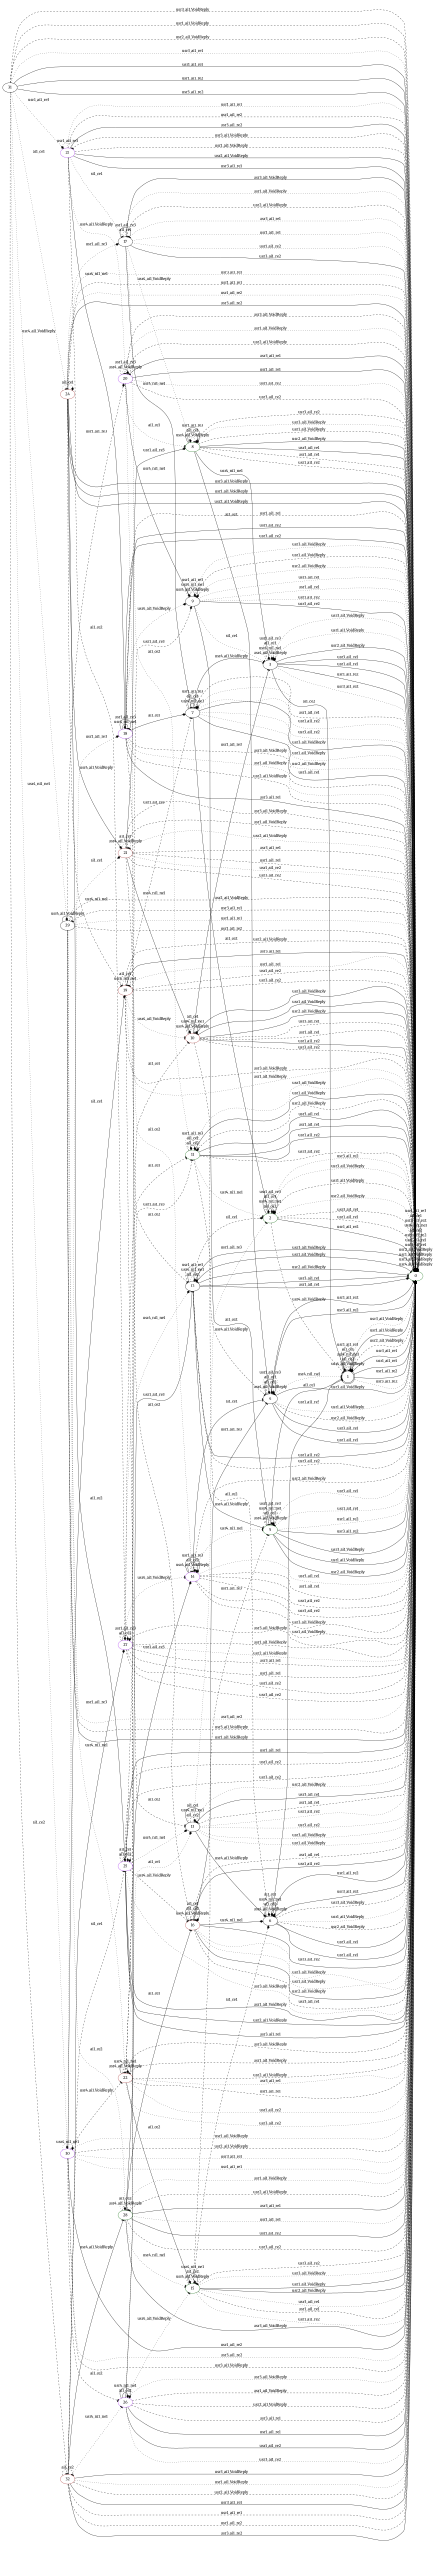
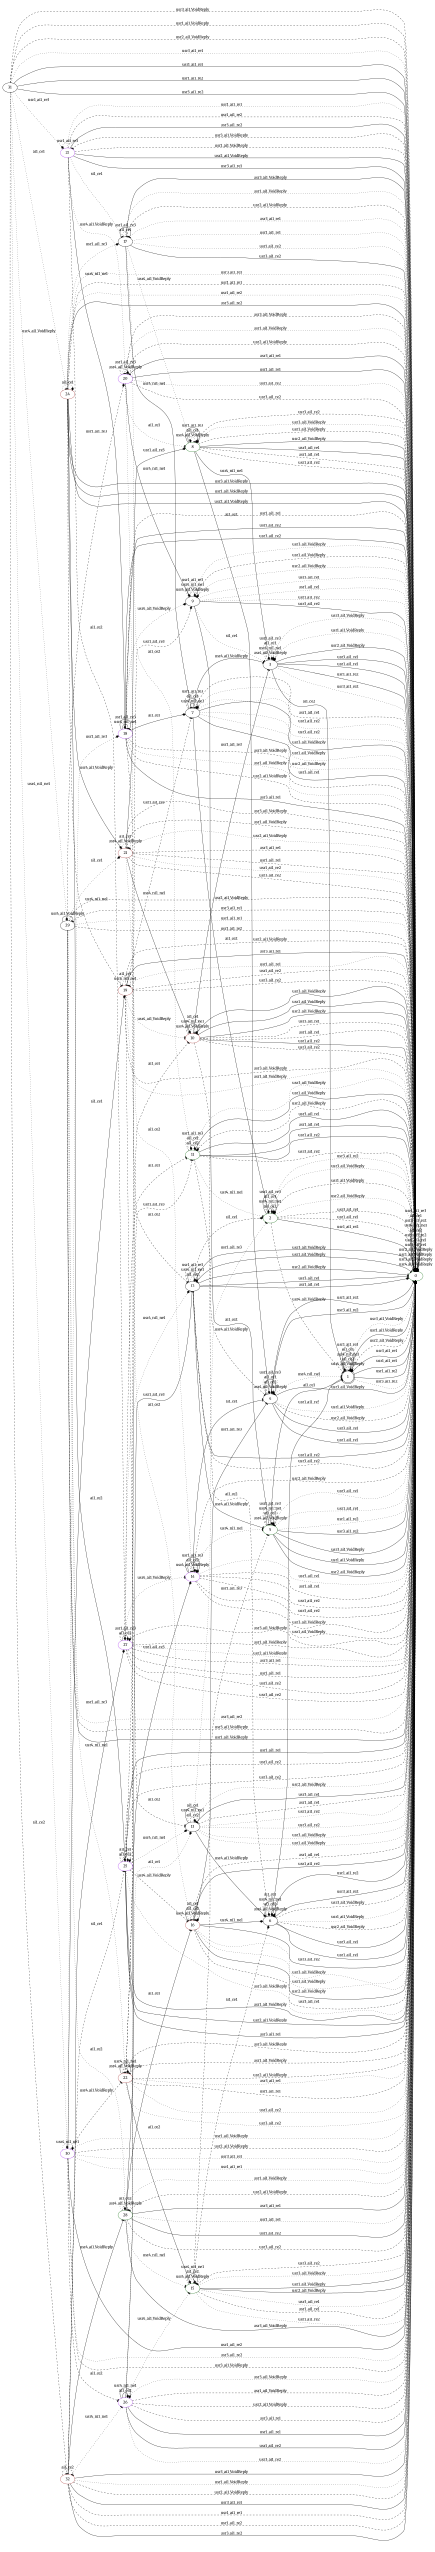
(139, 1418) -> (139, 1418)
